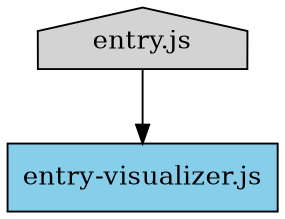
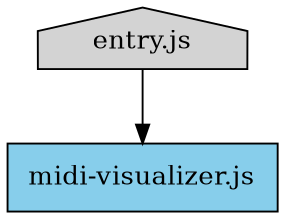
(143, 178) -> (143, 178)
